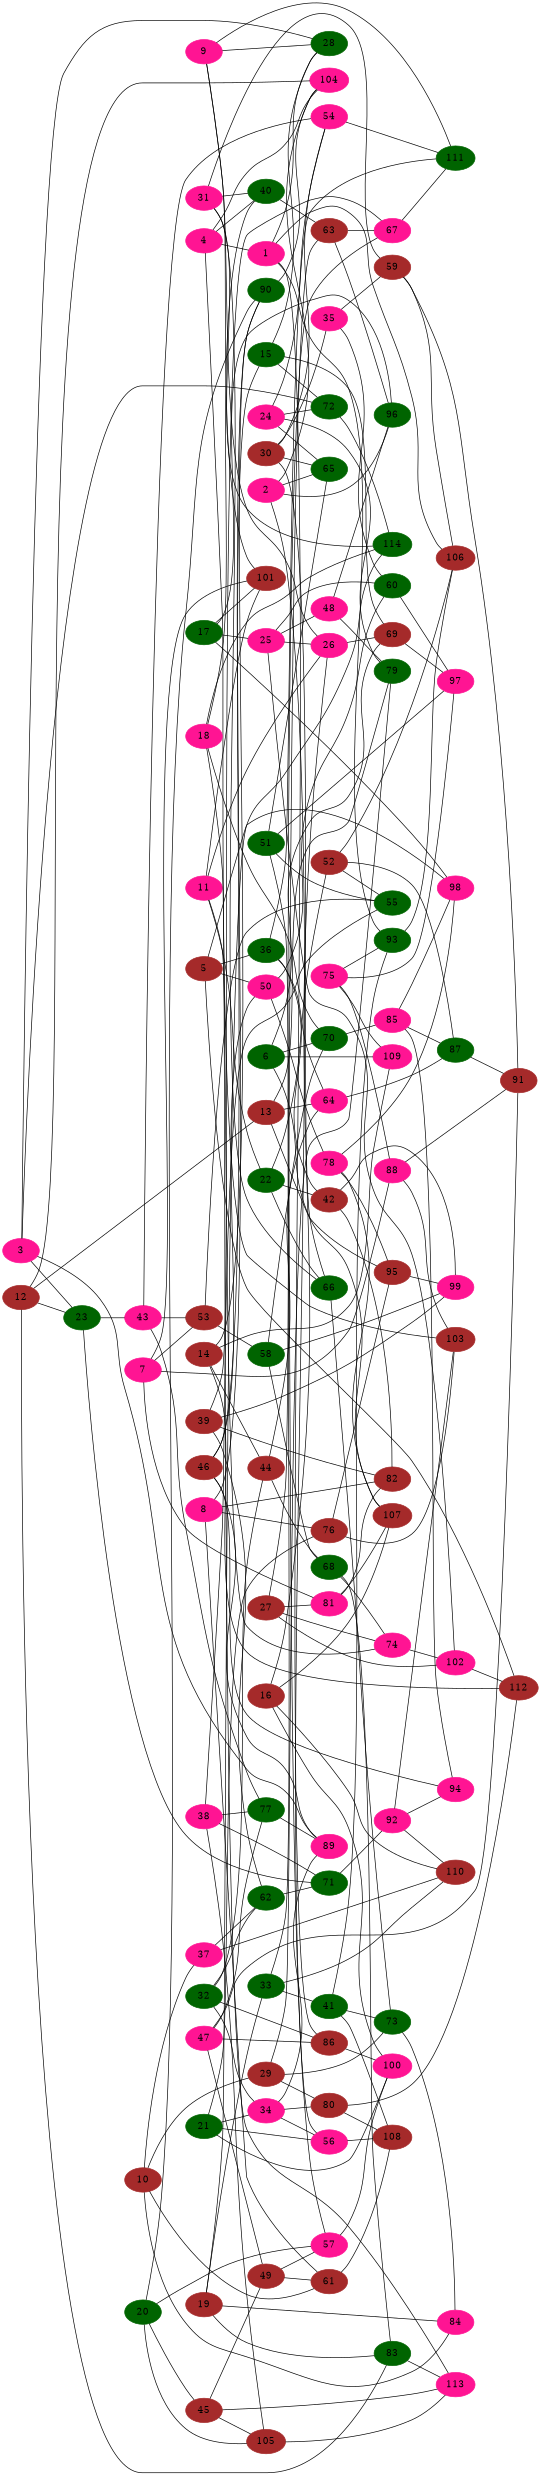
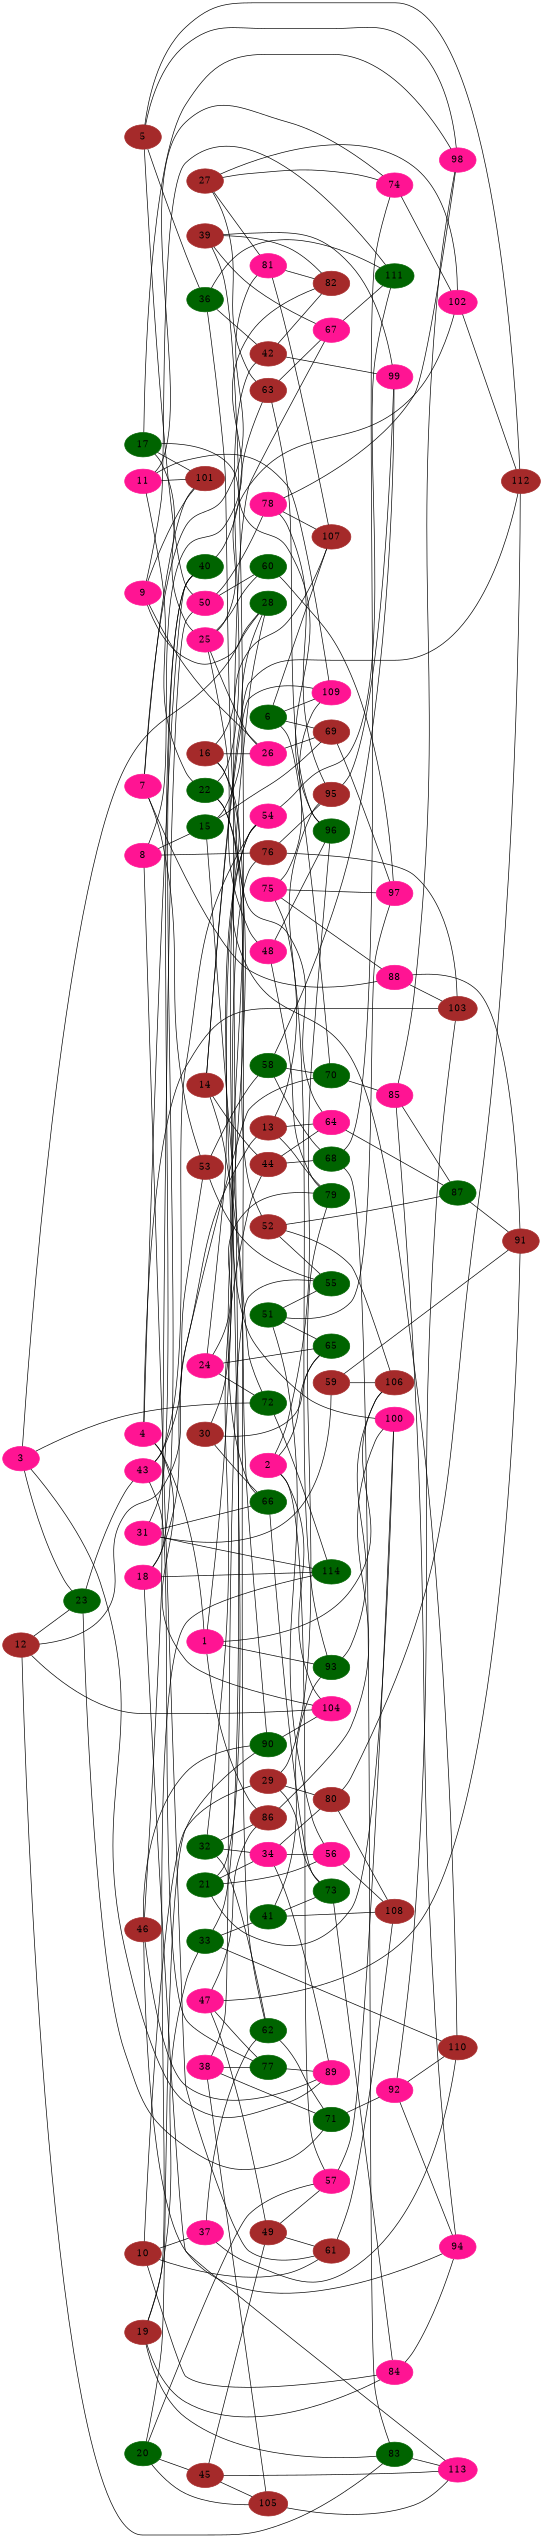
(329, 319) -> none
(252, 760) -> (297, 512)
none -> (433, 2313)
